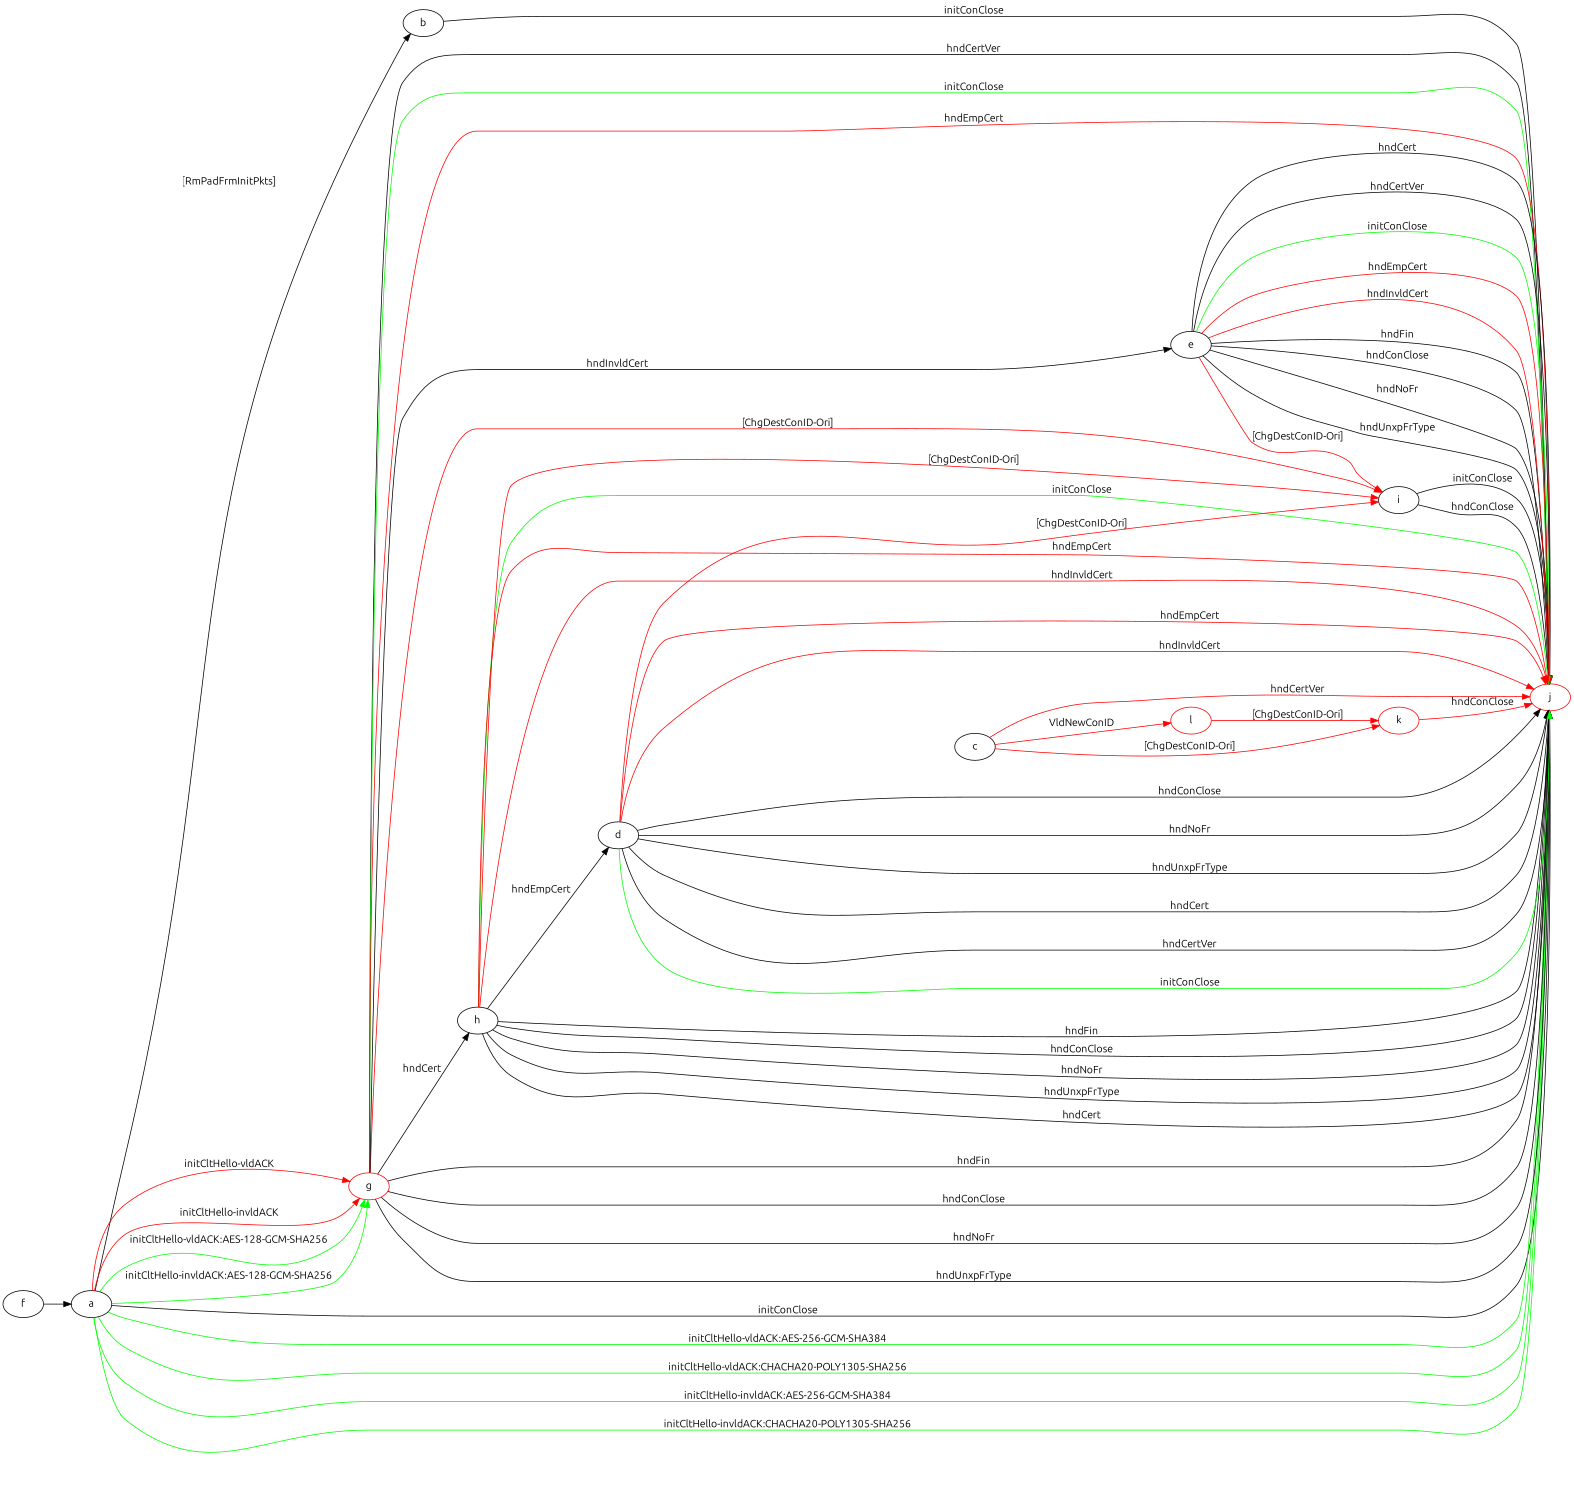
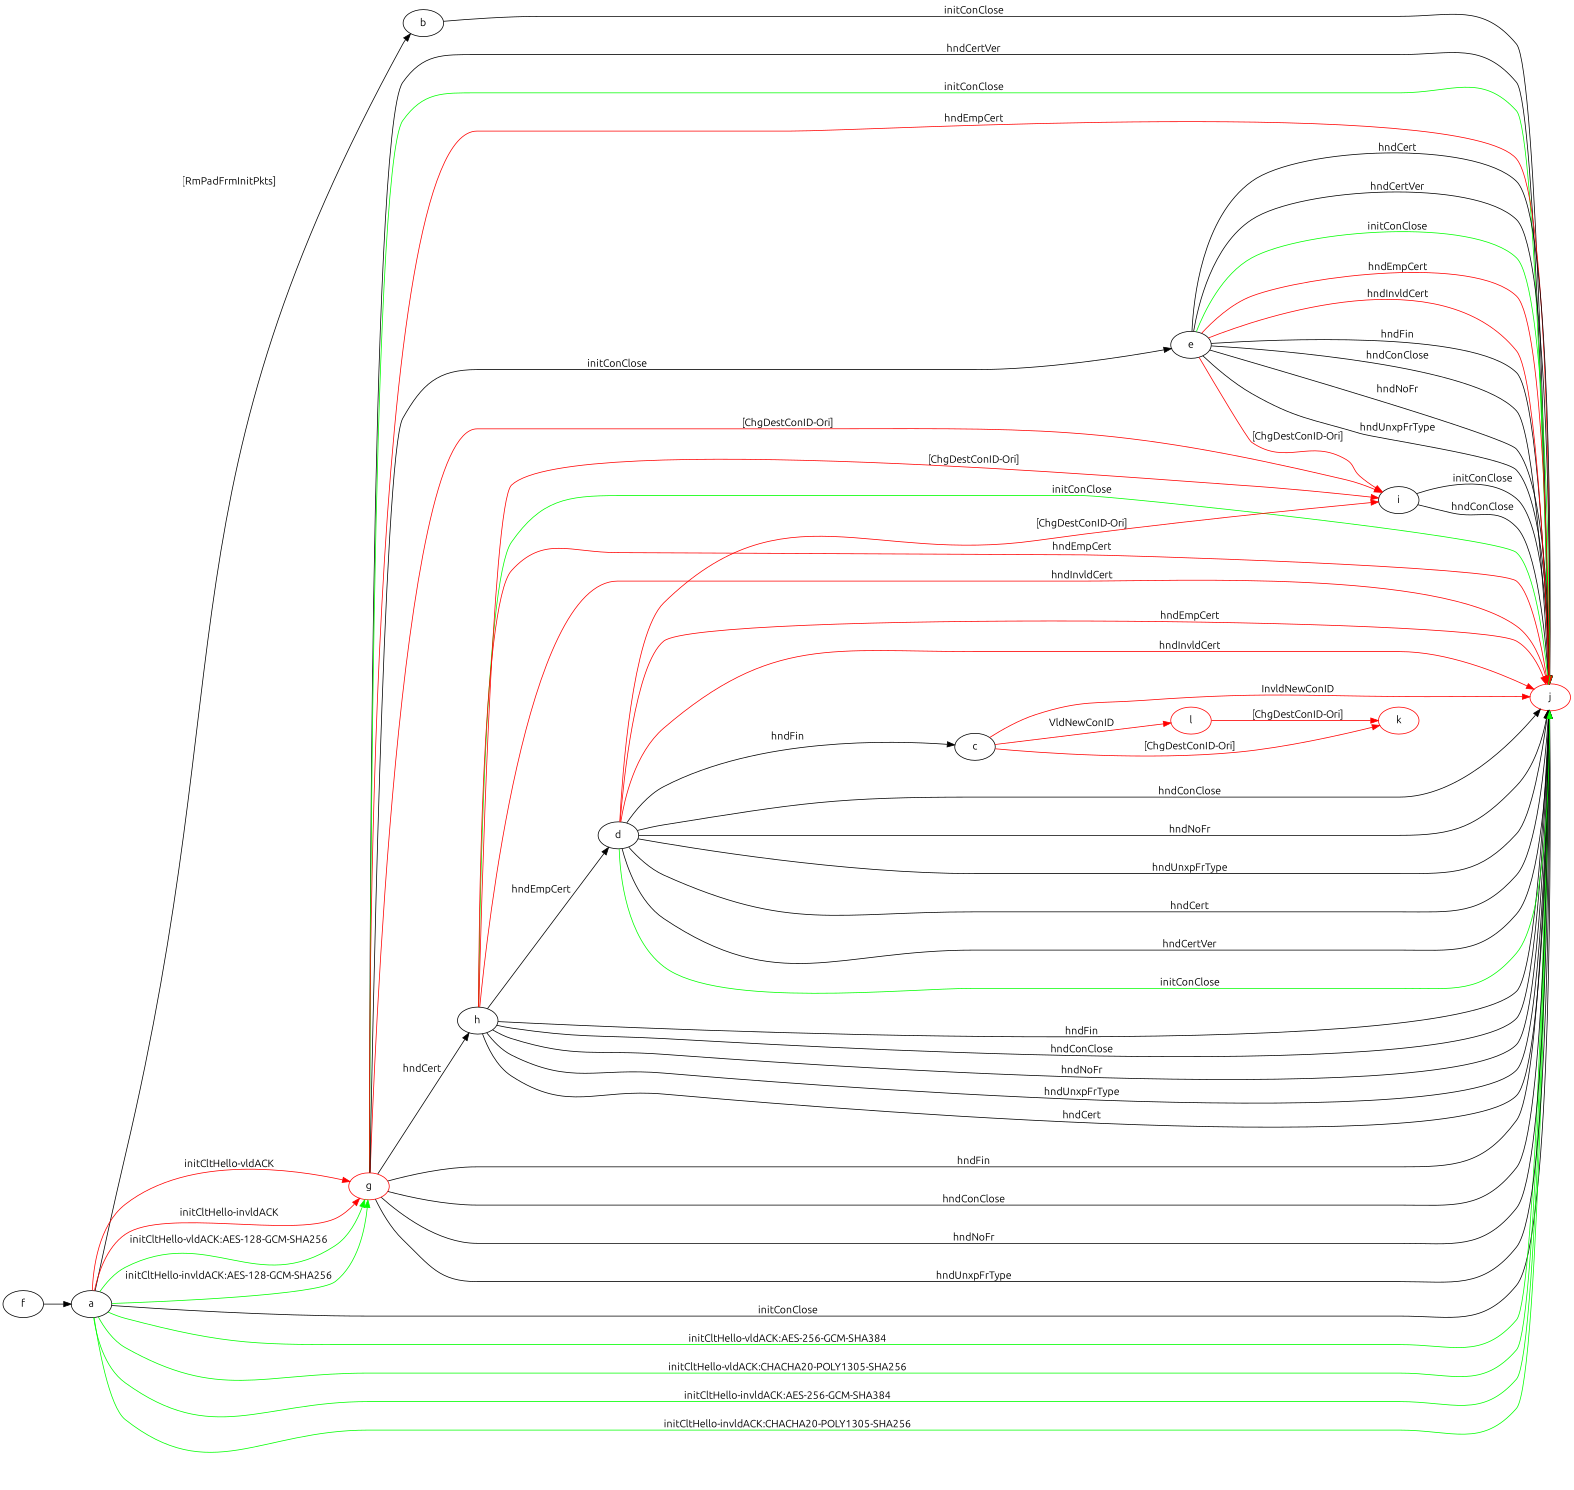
(618, 364) -> (618, 364)
(1299, 689) -> (1299, 689)
(1472, 715) -> none
none -> (777, 751)
